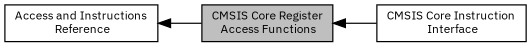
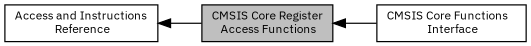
(452, 23) -> (452, 23)
